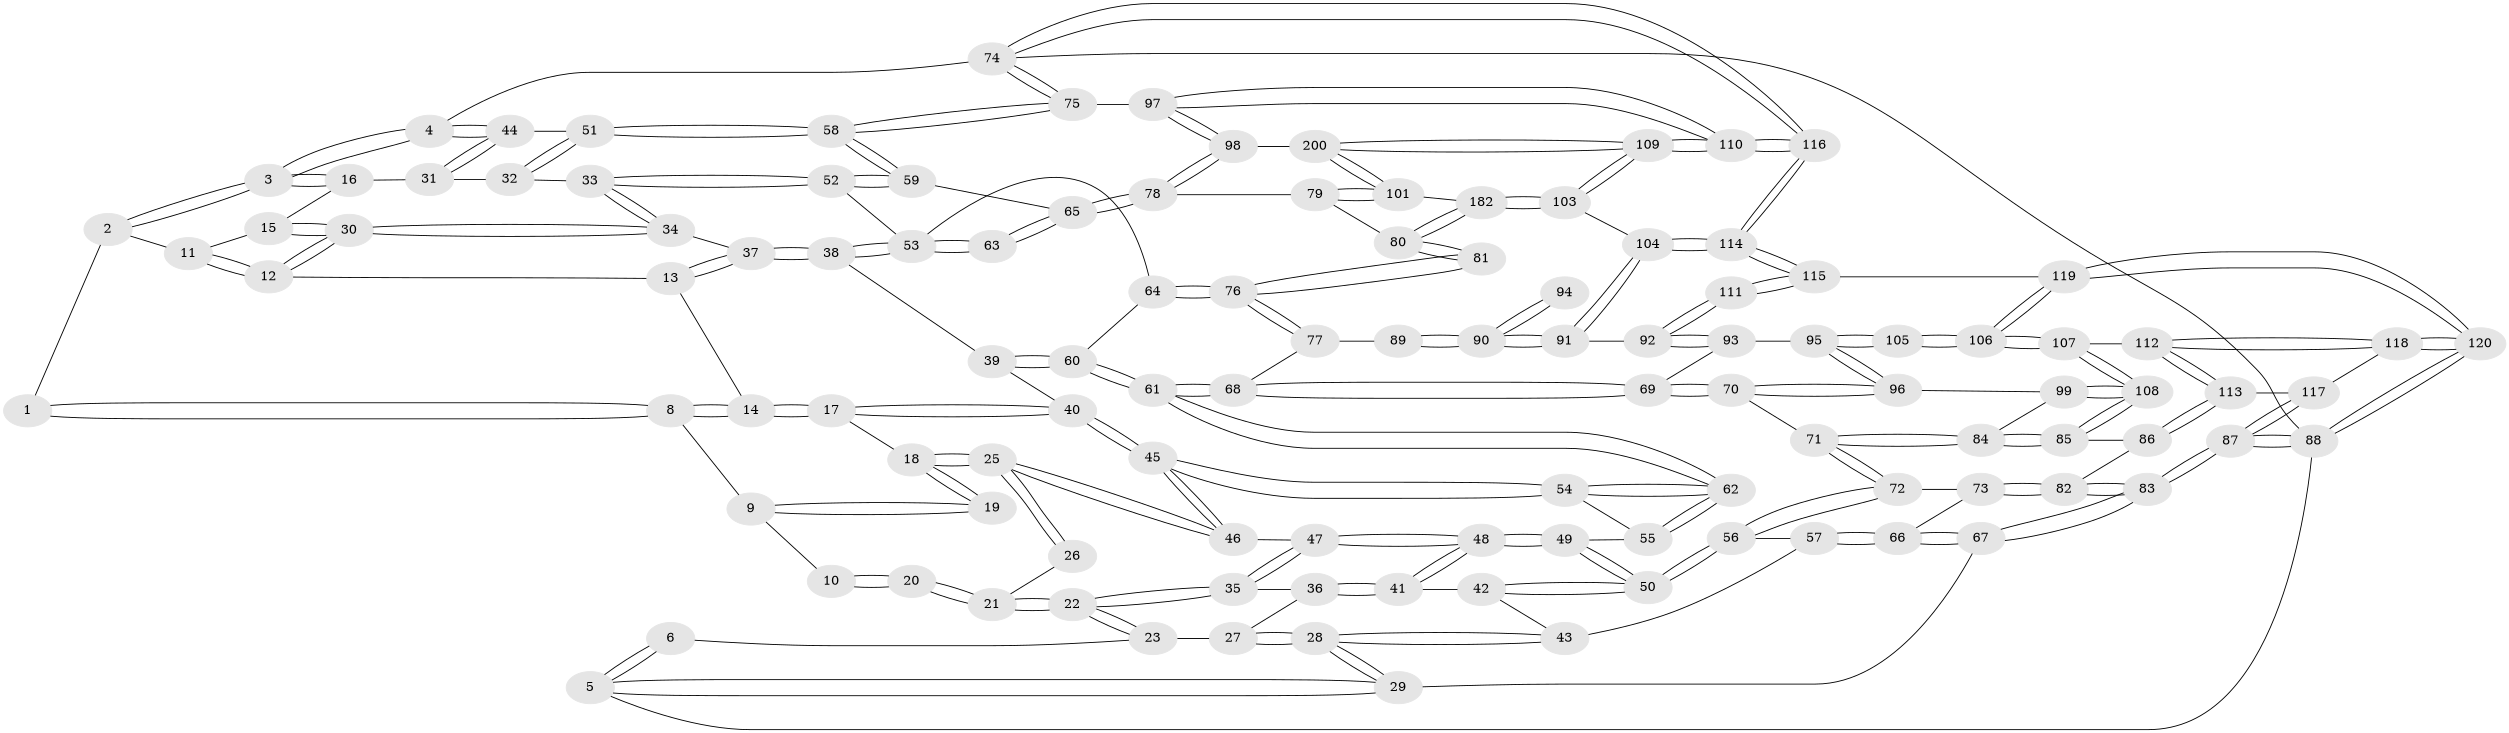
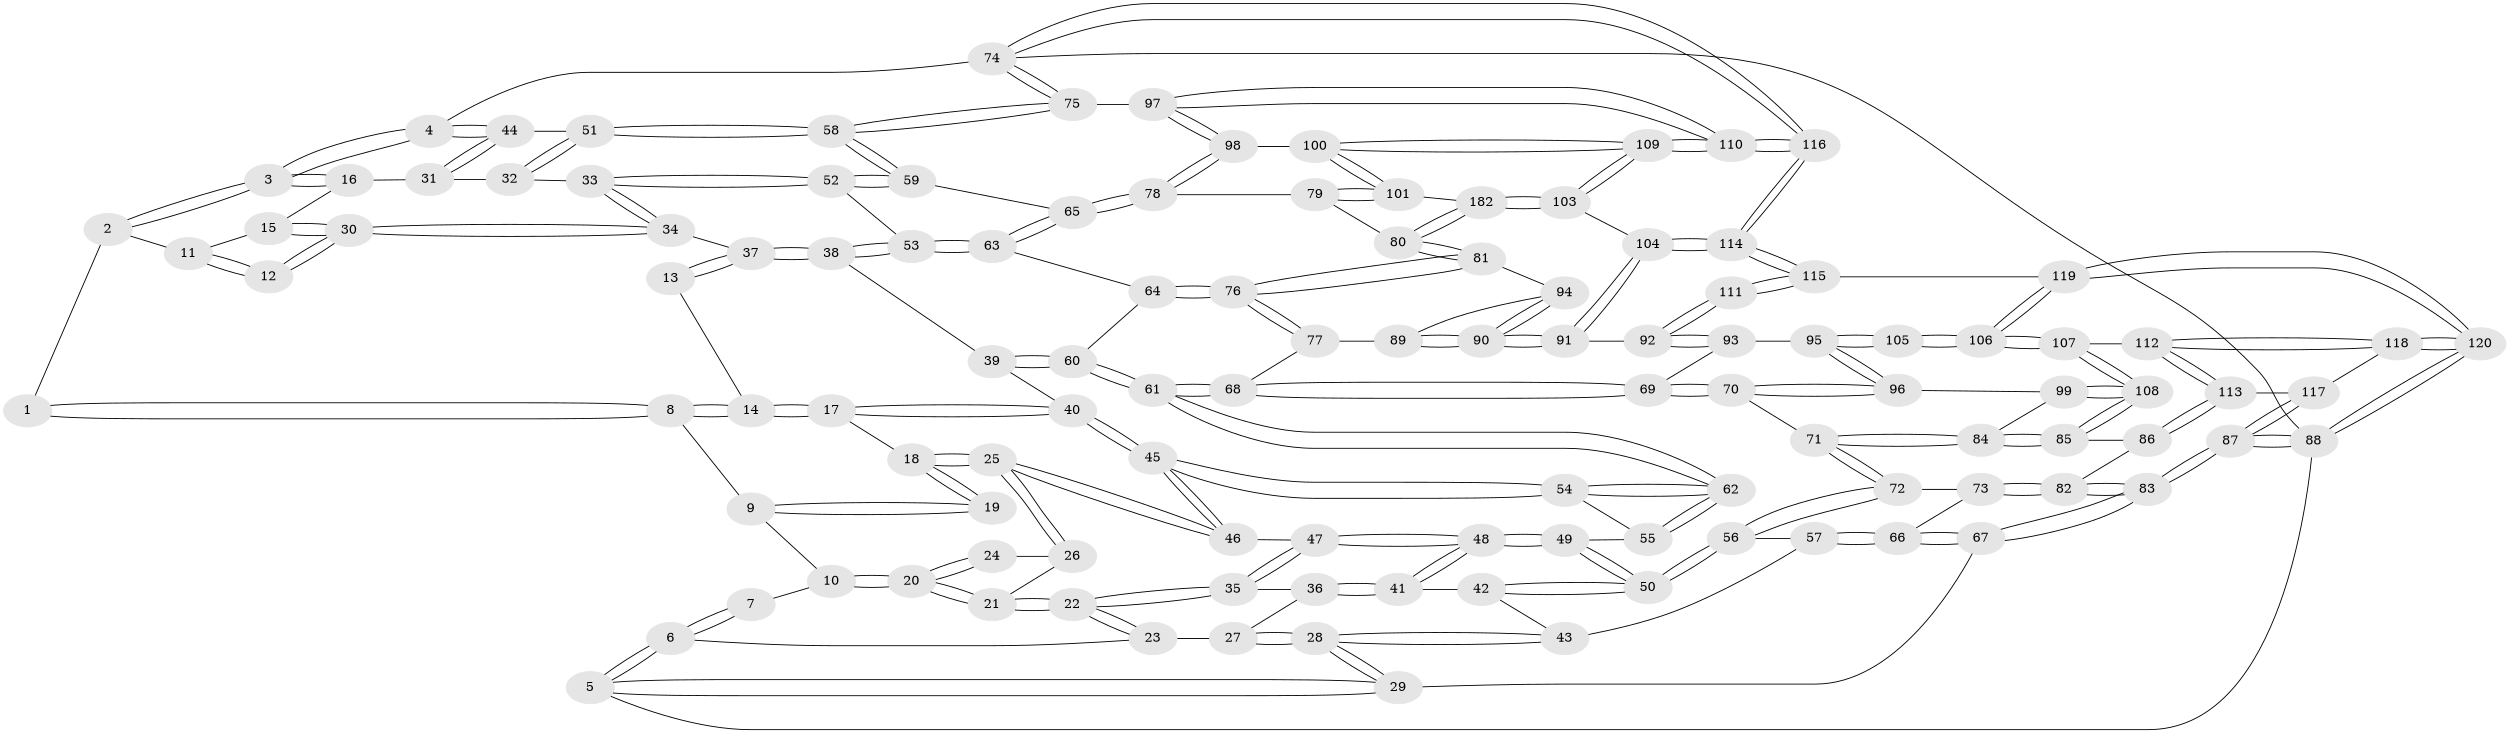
(1315, 146) -> (1315, 146)
(1058, 178) -> (1072, 269)
none -> (1523, 276)
(470, 278) -> none
none -> (1479, 310)
none -> (992, 556)
none -> (751, 605)
